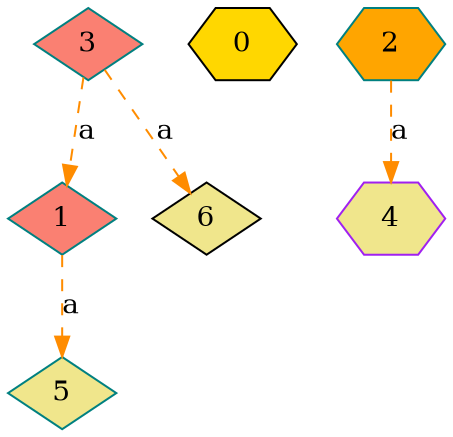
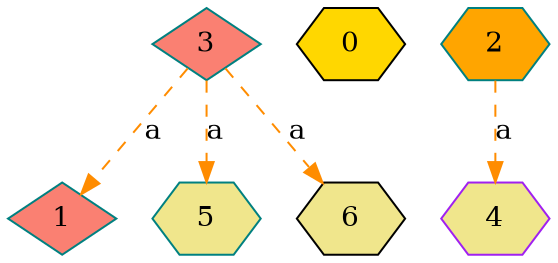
(207, 219) -> (351, 219)
(62, 296) -> (207, 121)
(62, 393) -> (207, 219)
